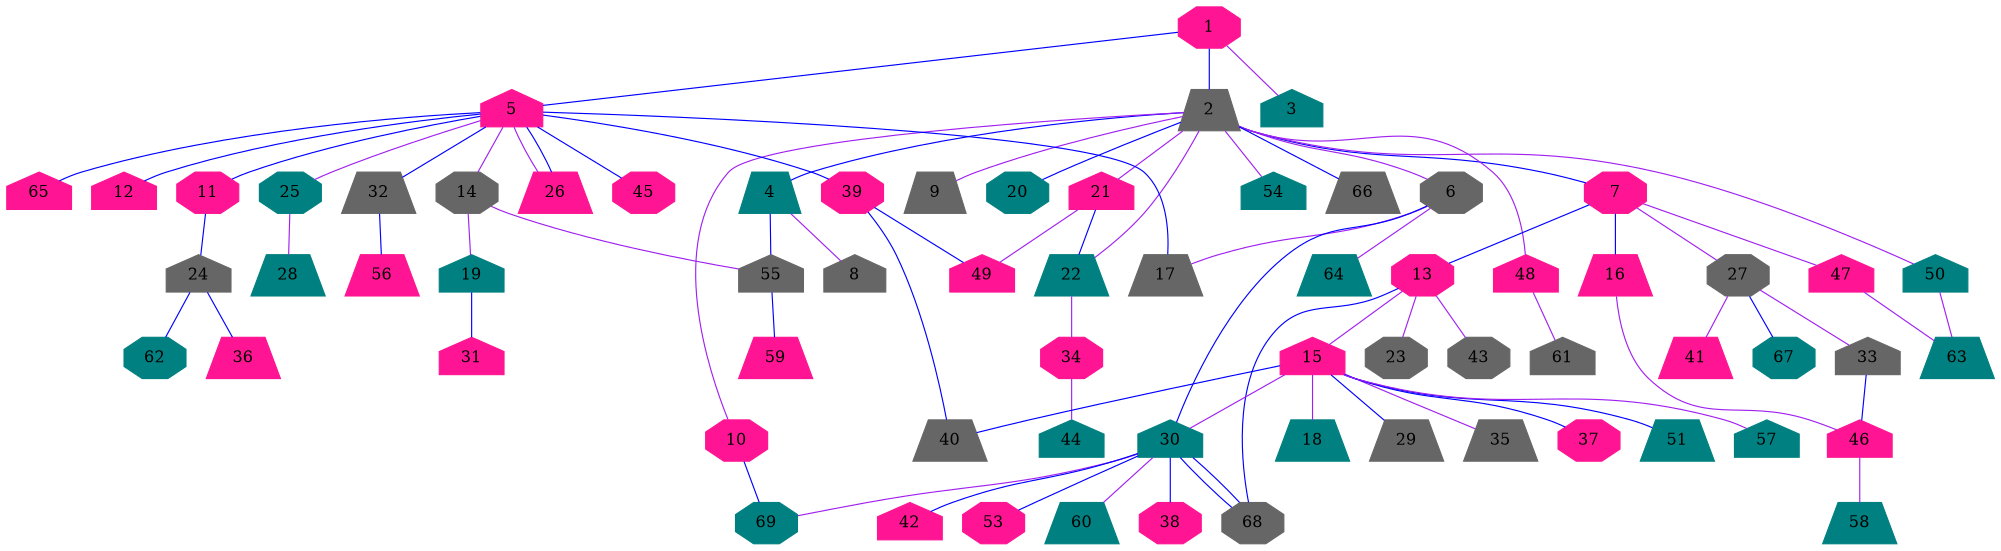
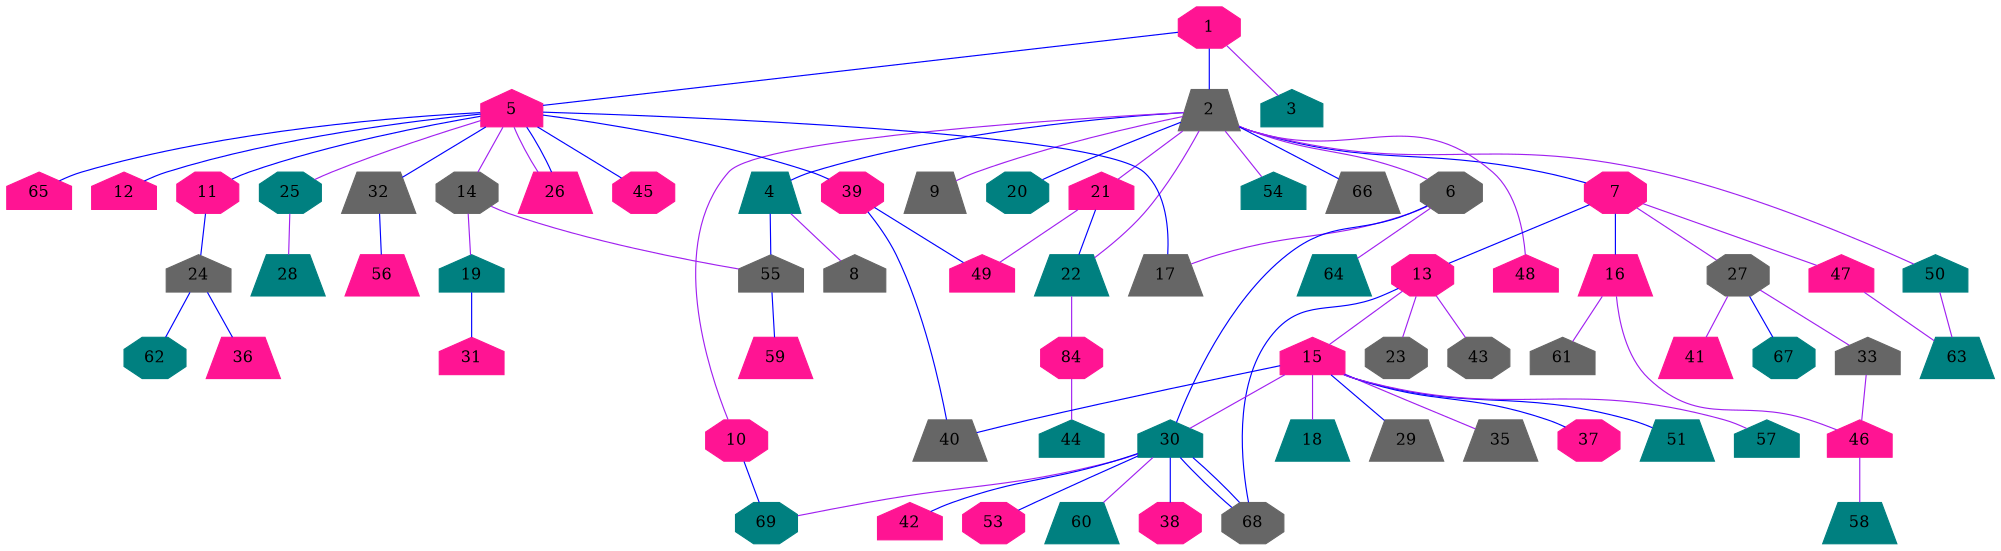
(1544, 316) -> (1588, 319)
(1072, 358) -> (1072, 358)
(1864, 398) -> (1864, 398)
